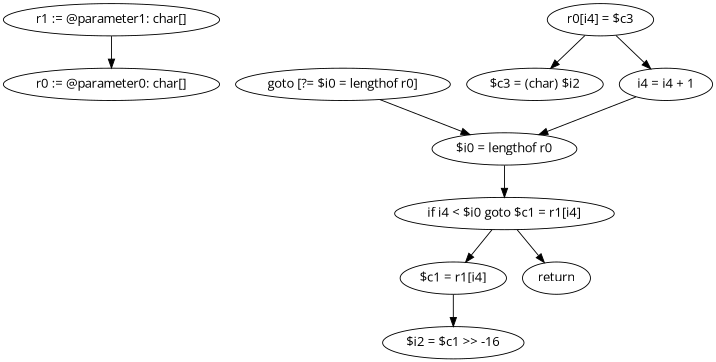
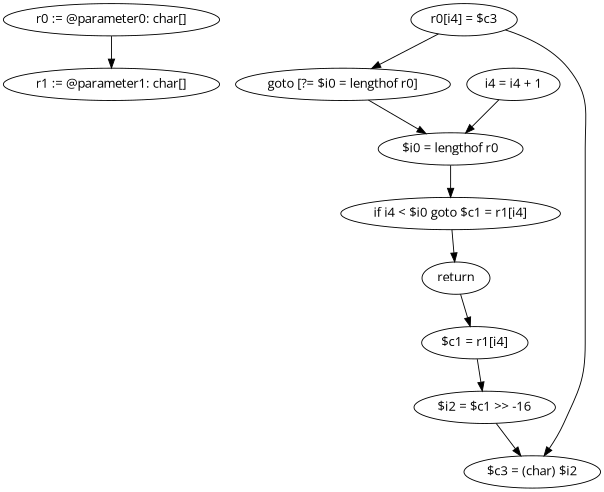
(111, 48) -> (111, 48)
(630, 49) -> (409, 49)
(482, 242) -> (464, 306)
none -> (506, 436)
